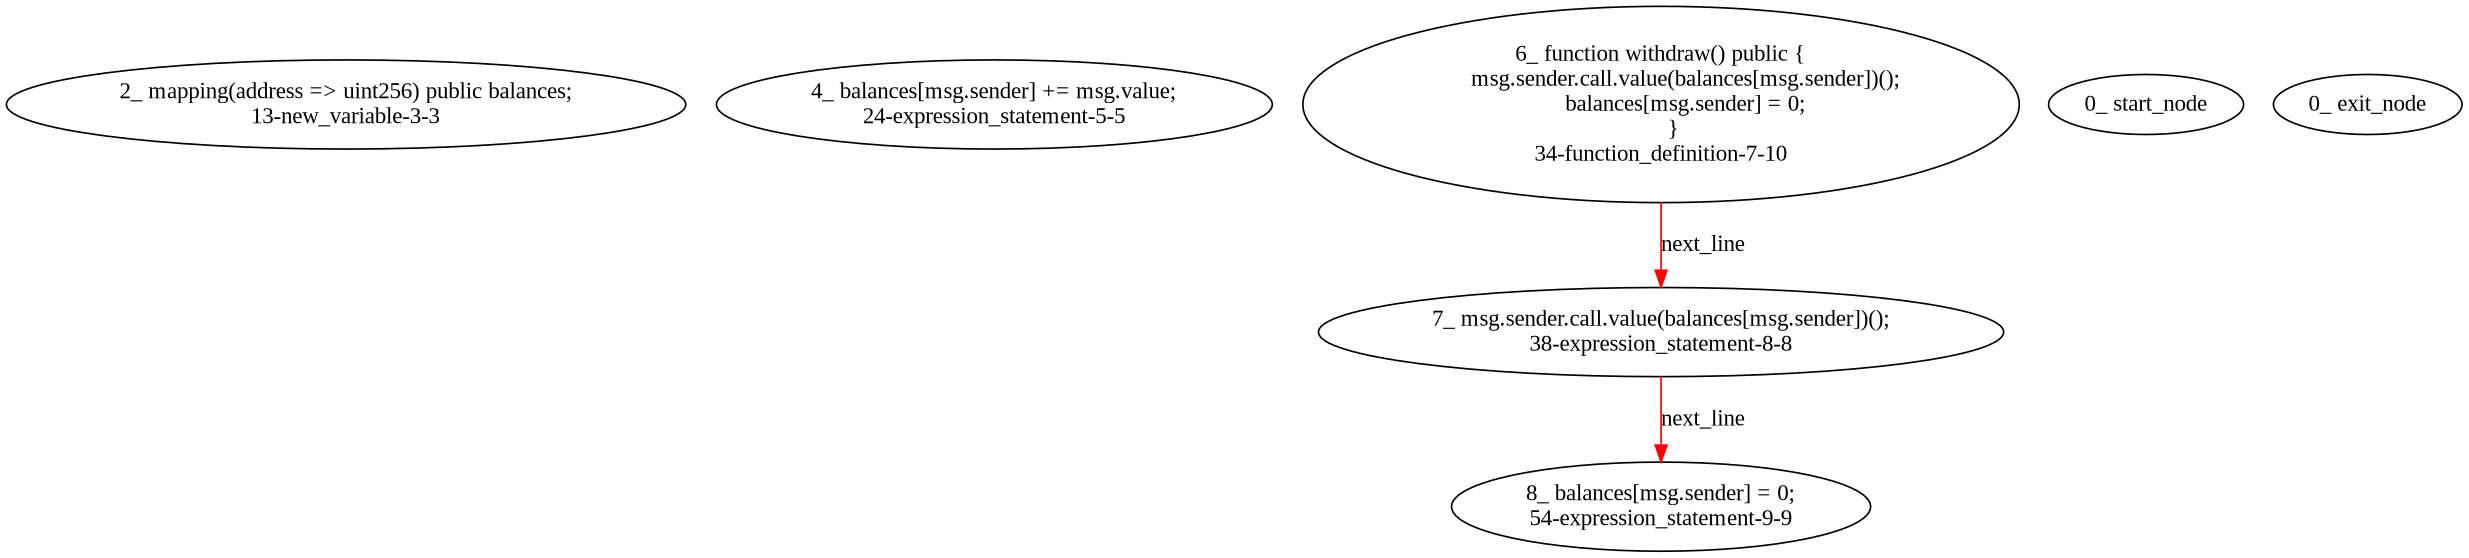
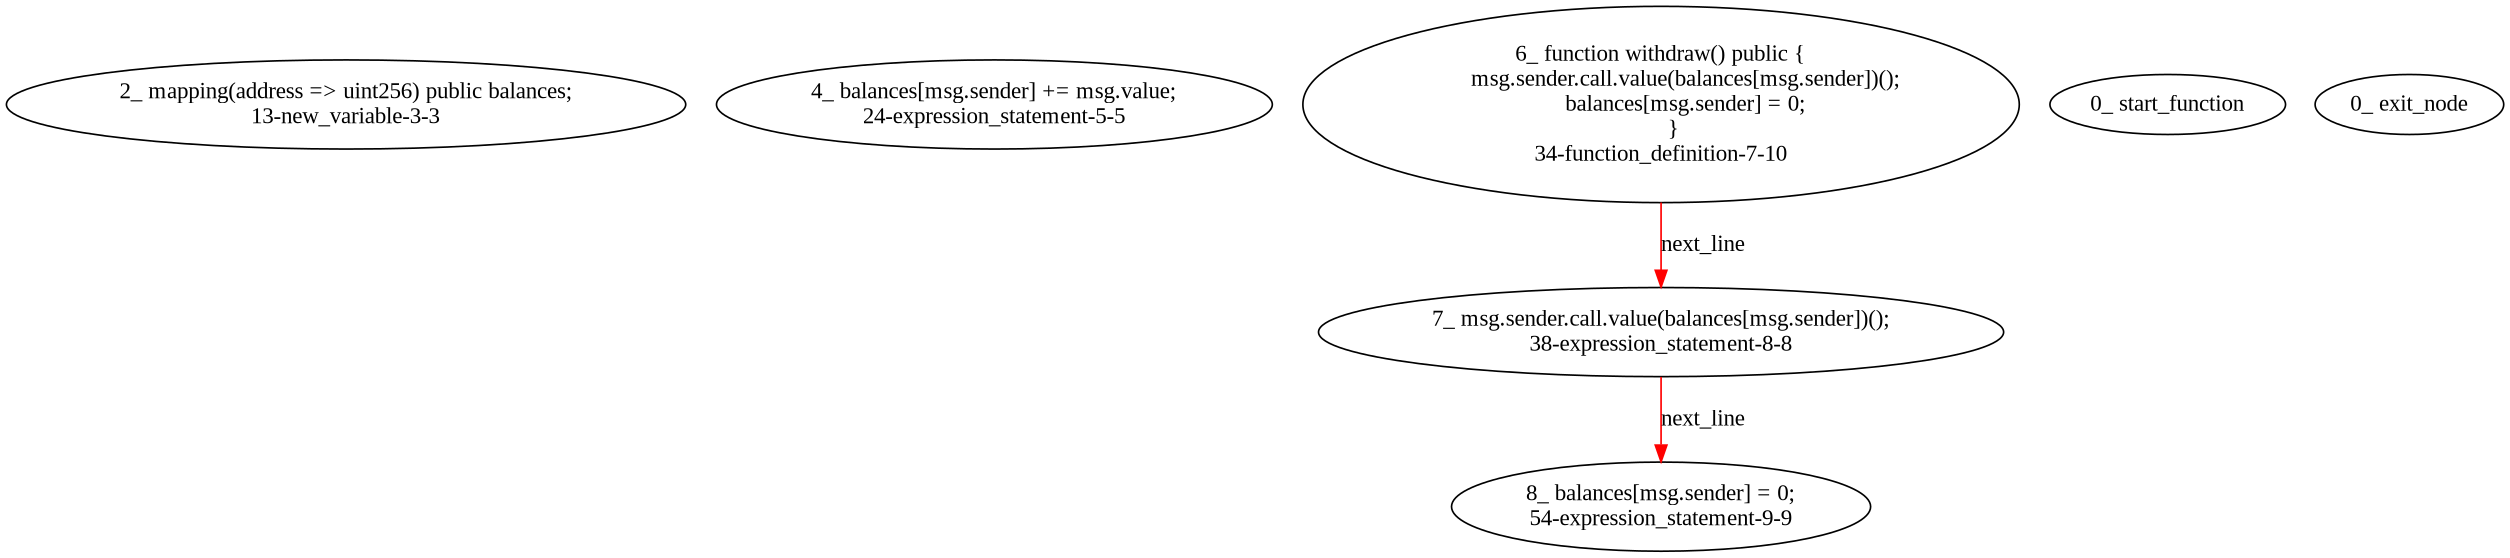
(2146, 104) -> (2168, 104)
